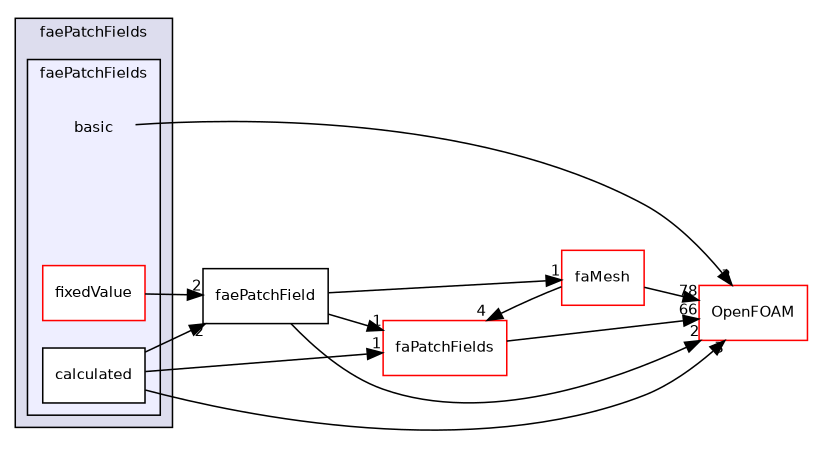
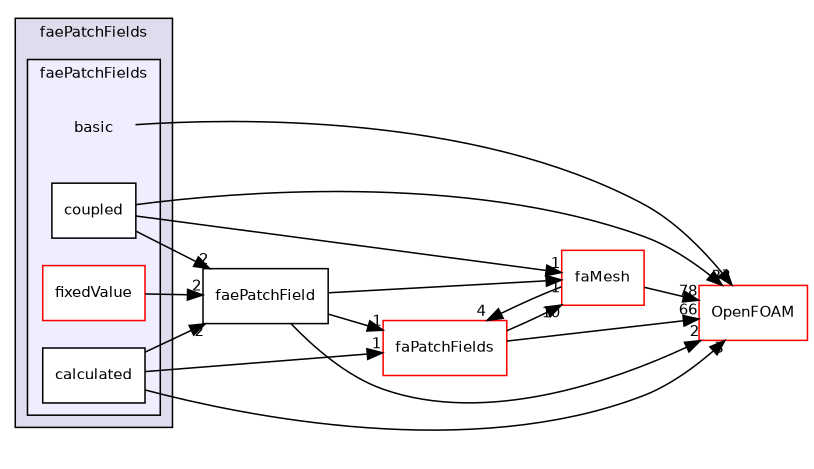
none -> (94, 211)
none -> (527, 322)
